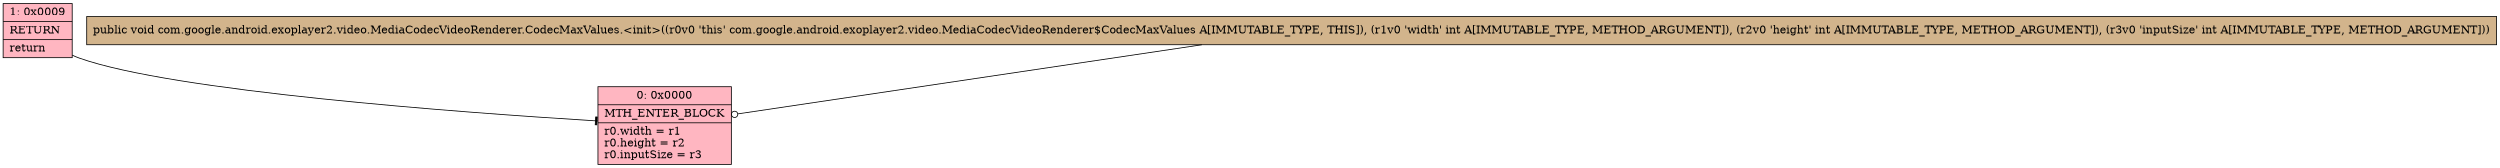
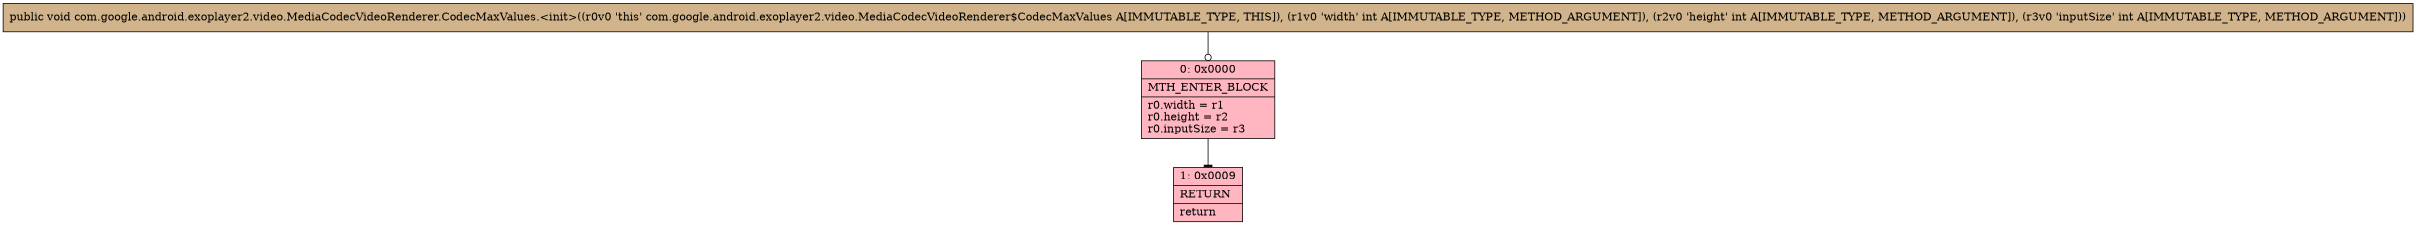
(331, 100) -> (1208, 151)
